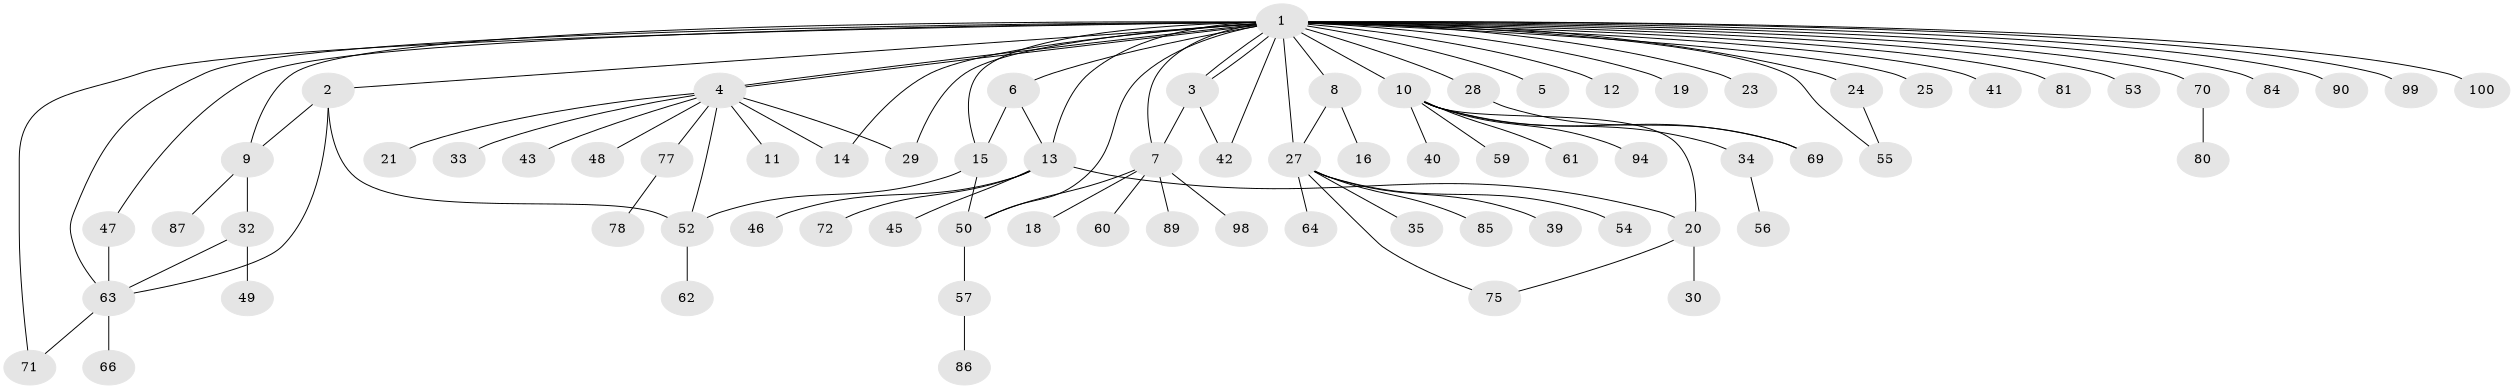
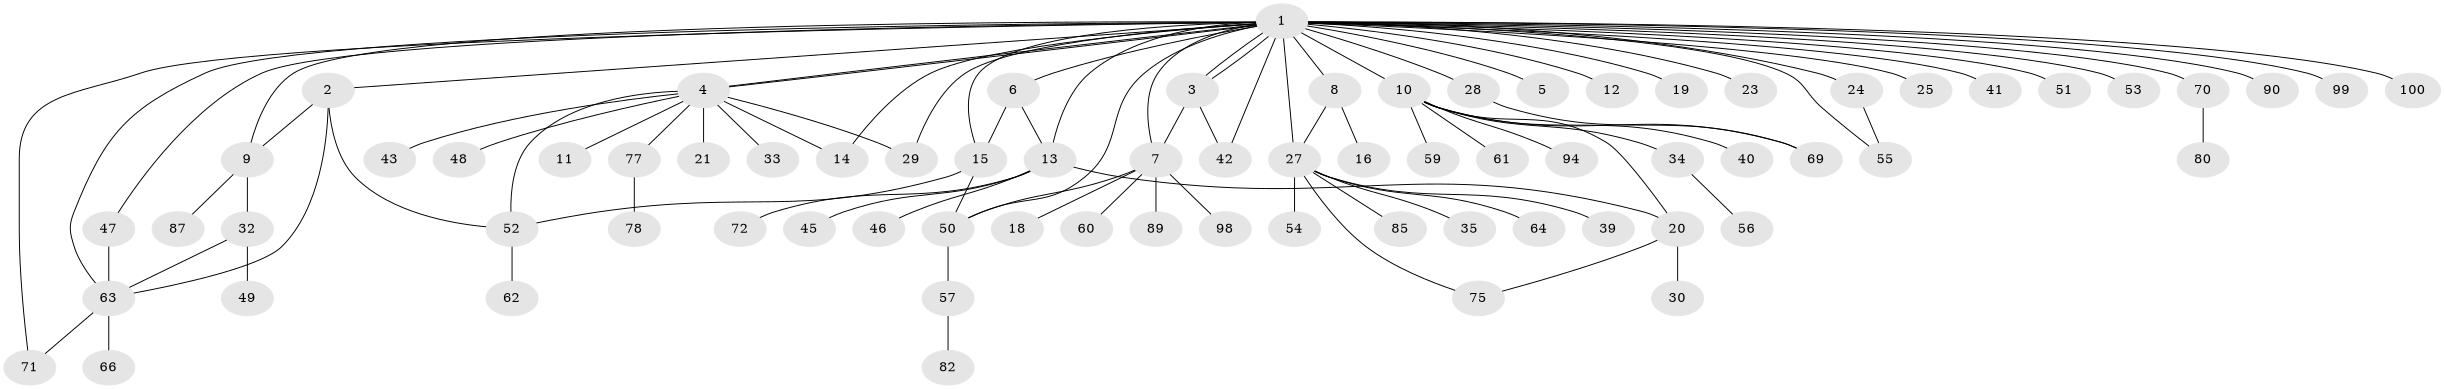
(2065, 90) -> (2065, 90)
(2272, 90) -> none
(964, 368) -> (948, 368)
